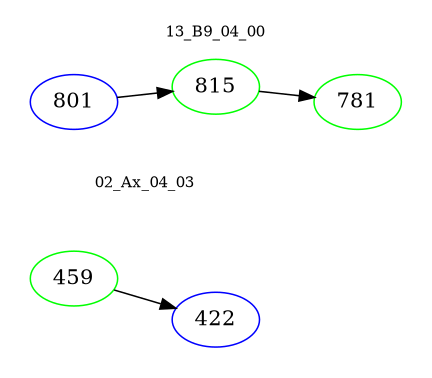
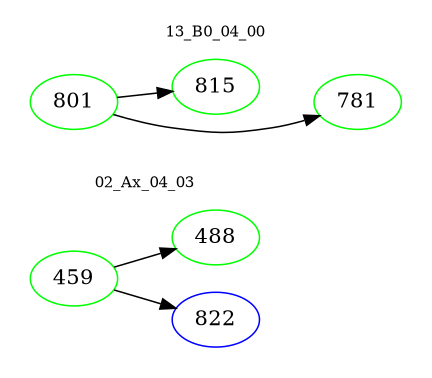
(216, 33) -> (216, 33)
(279, 94) -> (209, 132)
(74, 102) -> (74, 102)
none -> (216, 237)
(216, 320) -> (216, 320)
